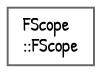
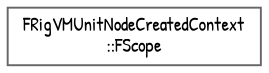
(51, 36) -> (134, 36)
